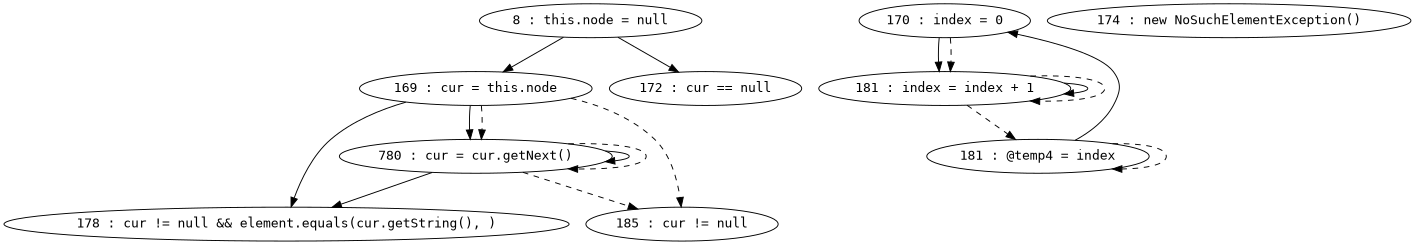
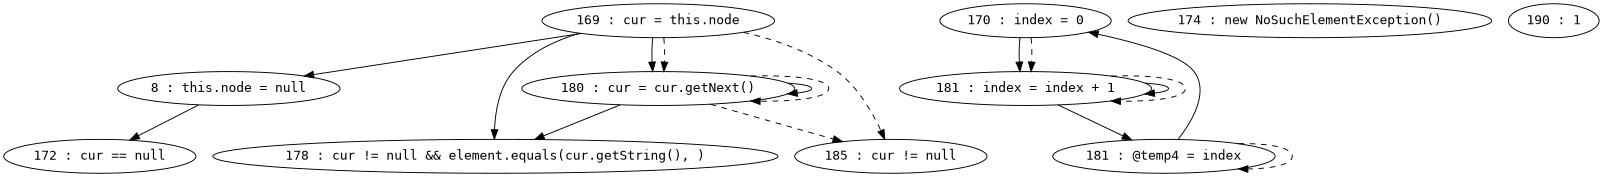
none -> (1554, 21)
(538, 52) -> (447, 54)
(987, 120) -> (1090, 120)
(476, 156) -> (658, 89)
